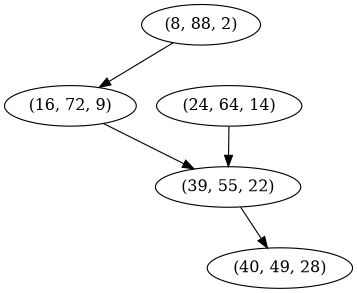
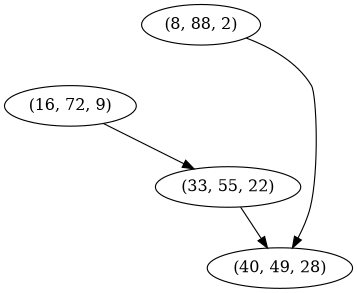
(141, 62) -> (316, 122)
(229, 106) -> none
(228, 187) -> (228, 187)
